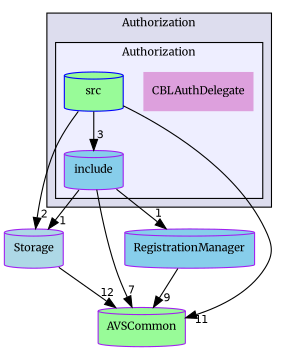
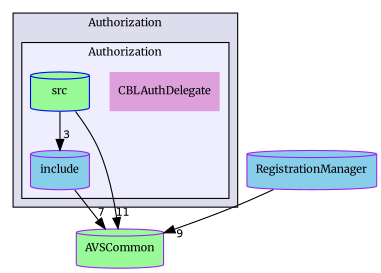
(137, 205) -> none
(34, 249) -> none
